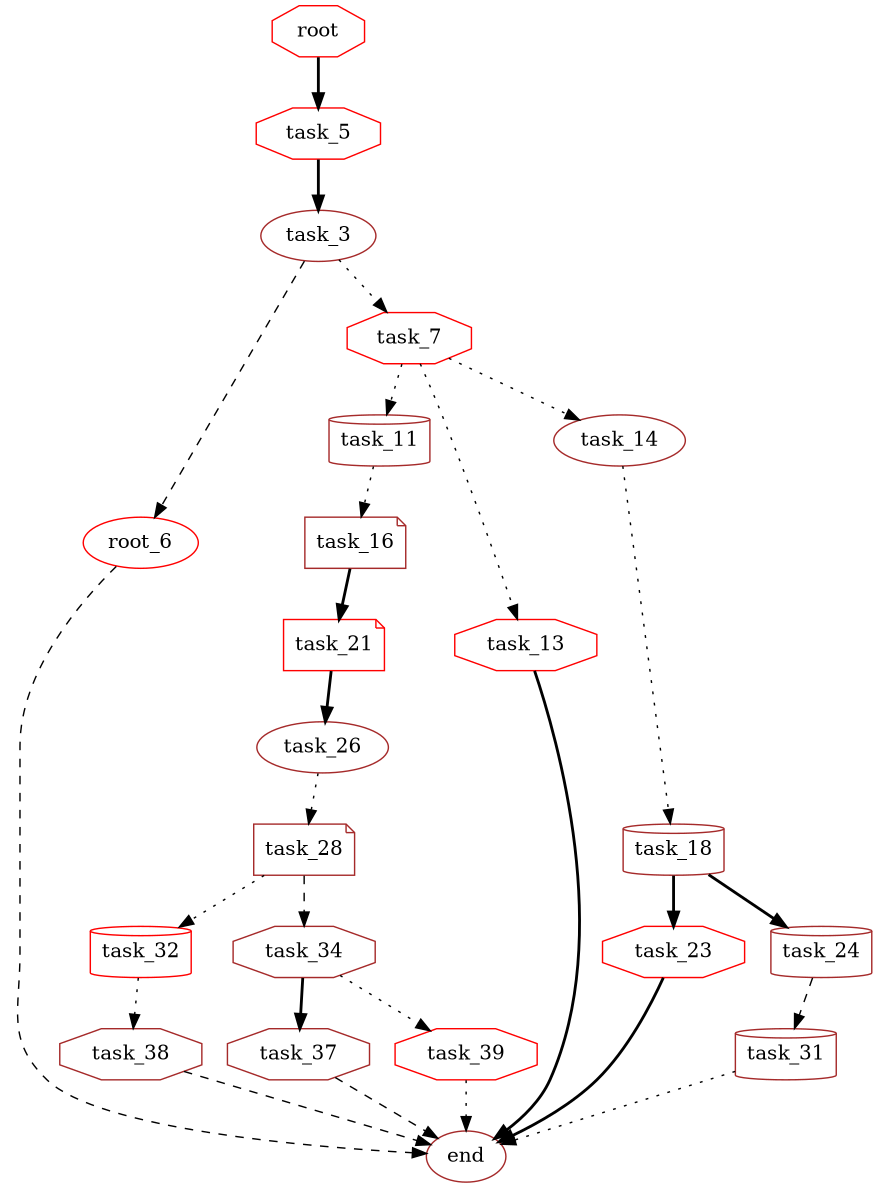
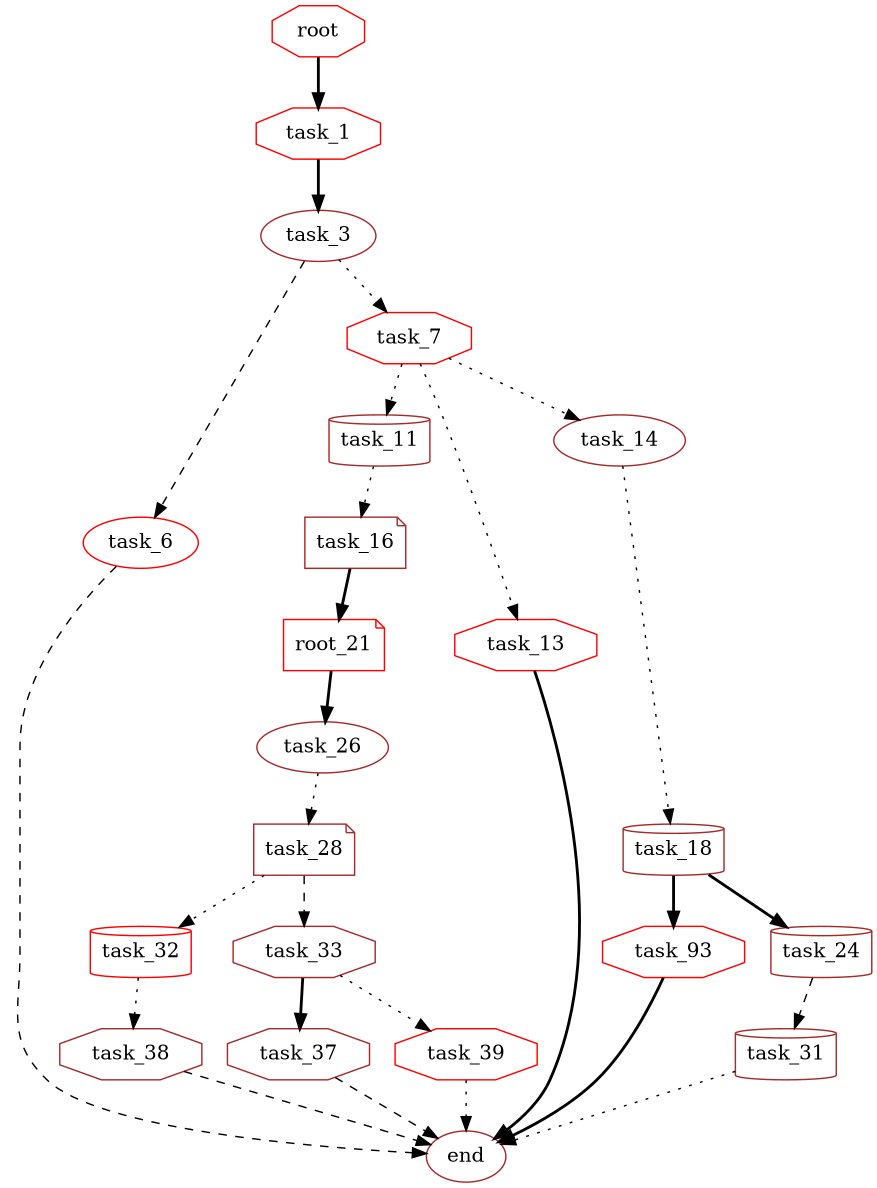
(318, 134) -> (318, 134)
(141, 543) -> (141, 543)
(334, 645) -> (334, 645)
(304, 952) -> (304, 952)
(674, 952) -> (674, 952)
